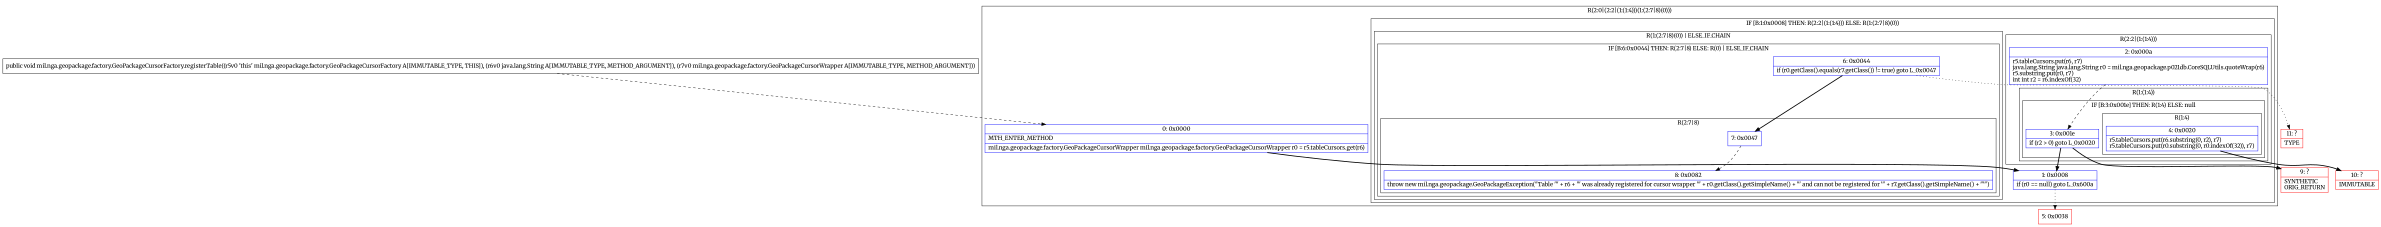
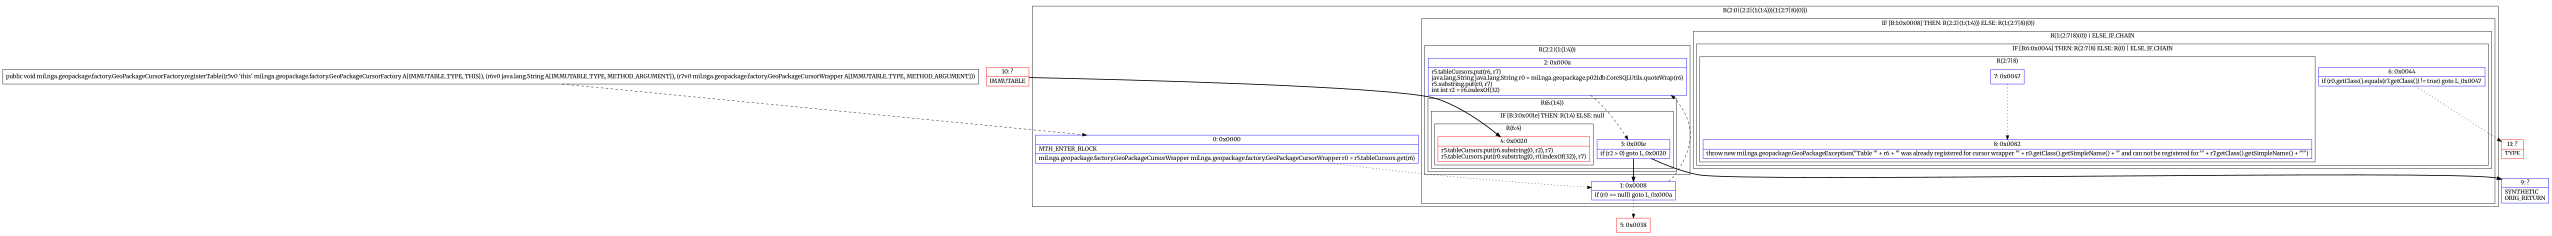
(2144, 93) -> (1552, 103)
(1801, 102) -> none
(2182, 118) -> (1514, 129)
(1021, 138) -> (1068, 149)
(2182, 139) -> (1514, 149)
none -> (1687, 152)
(1732, 159) -> (2007, 110)
(1641, 165) -> (1459, 177)
(2281, 165) -> (1268, 85)
(2305, 180) -> (2525, 191)
(2055, 185) -> (1633, 195)
